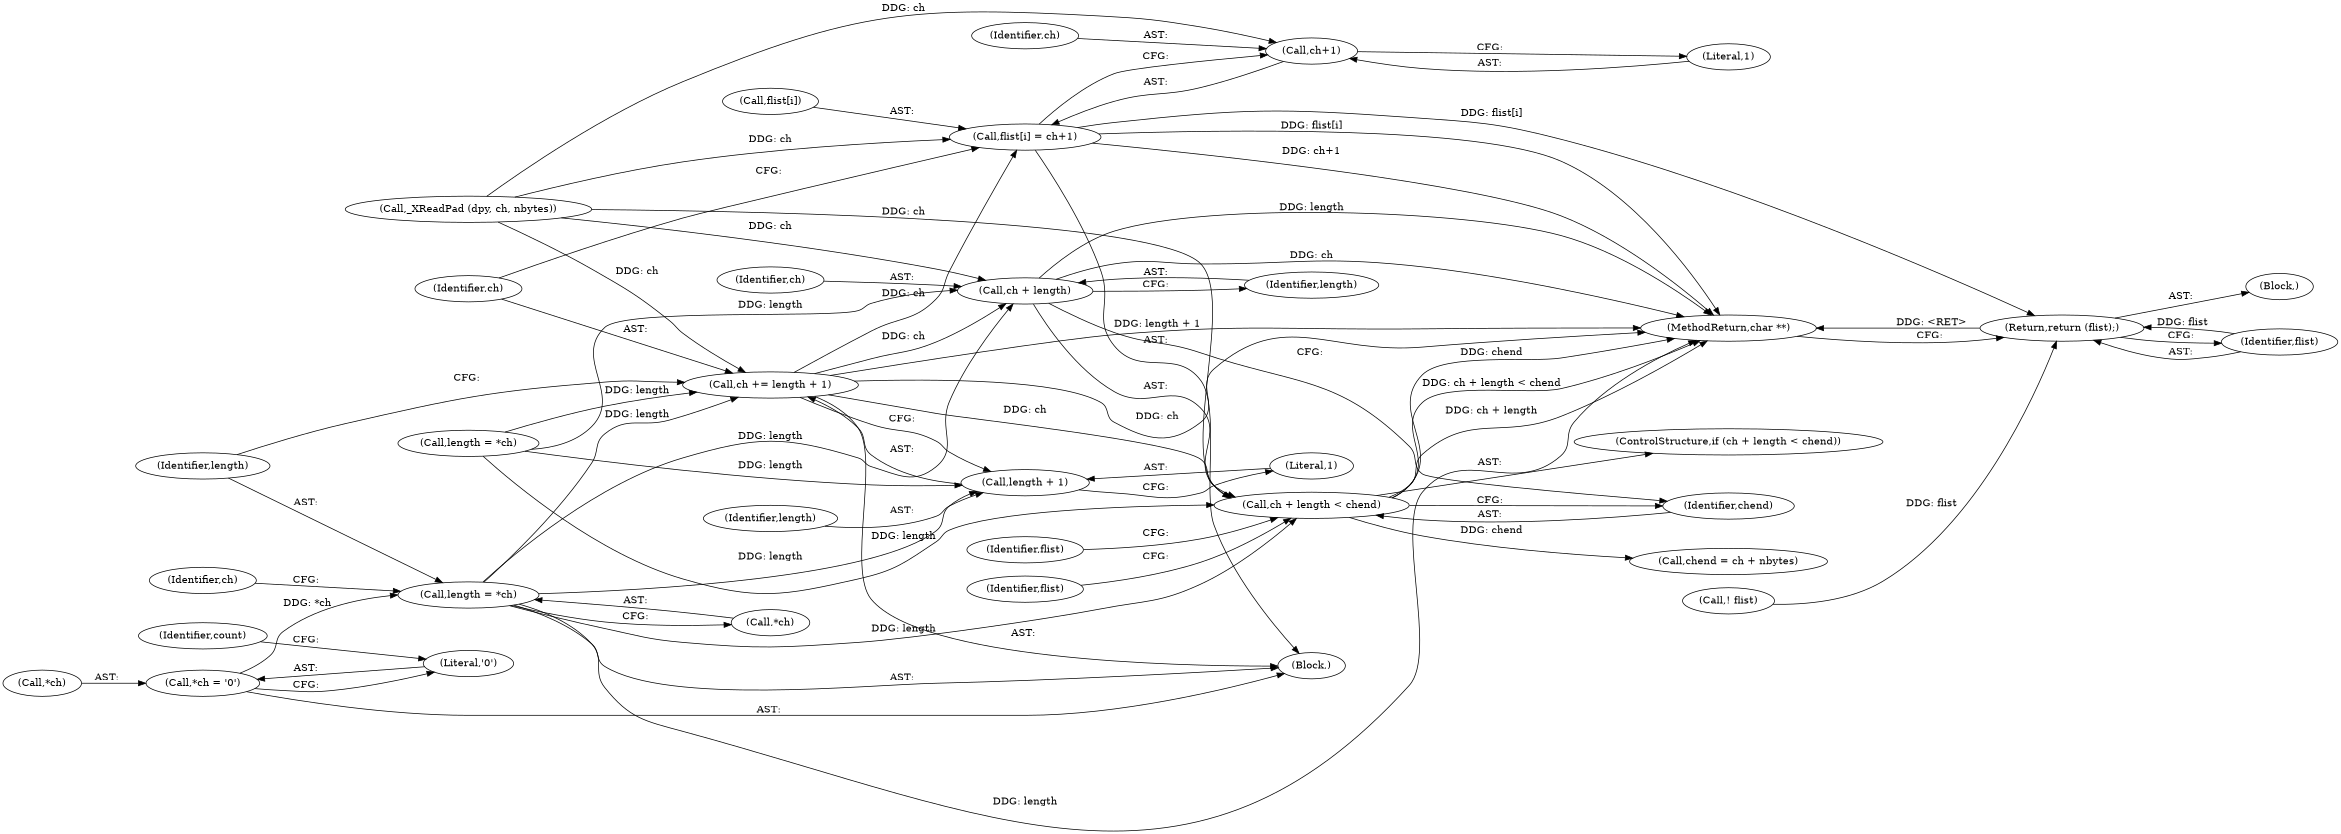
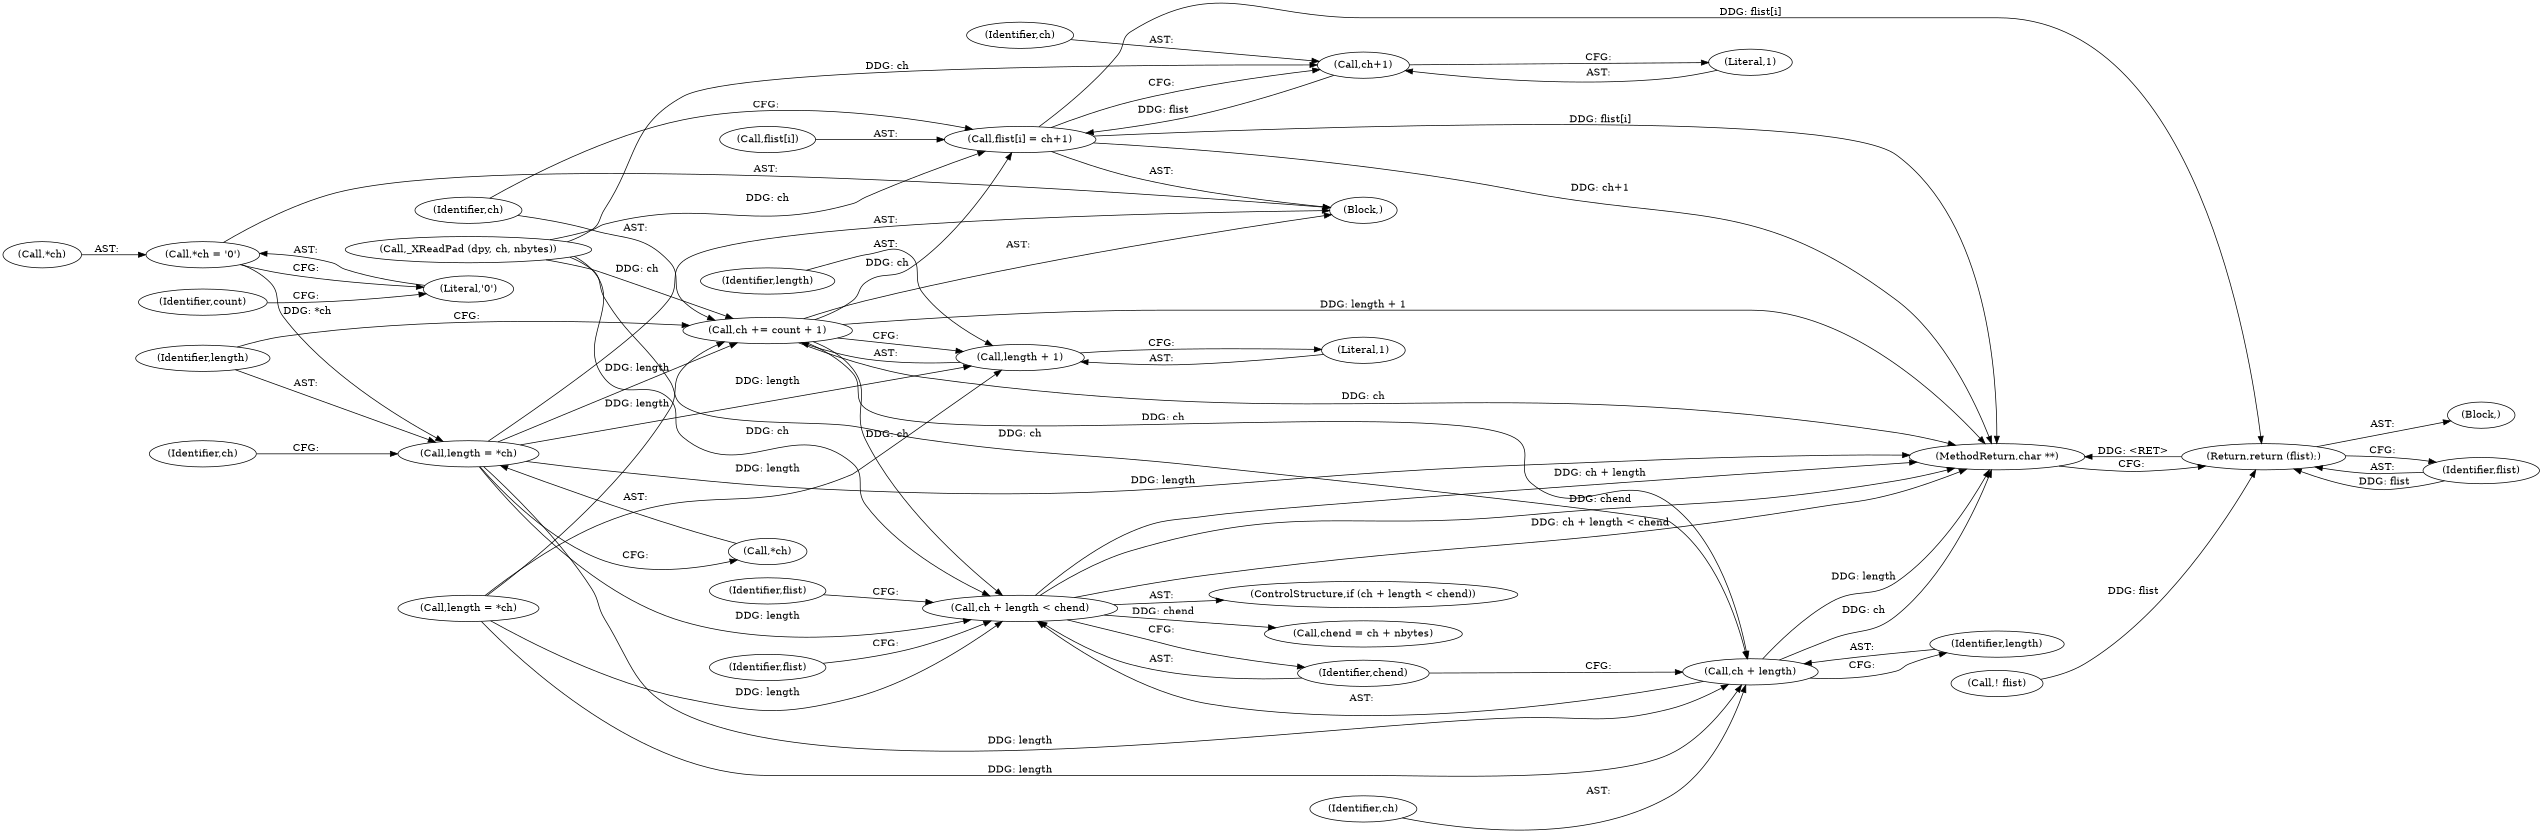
(1157, 82) -> (1163, 110)
(771, 385) -> (768, 331)
(1362, 408) -> (1552, 673)
